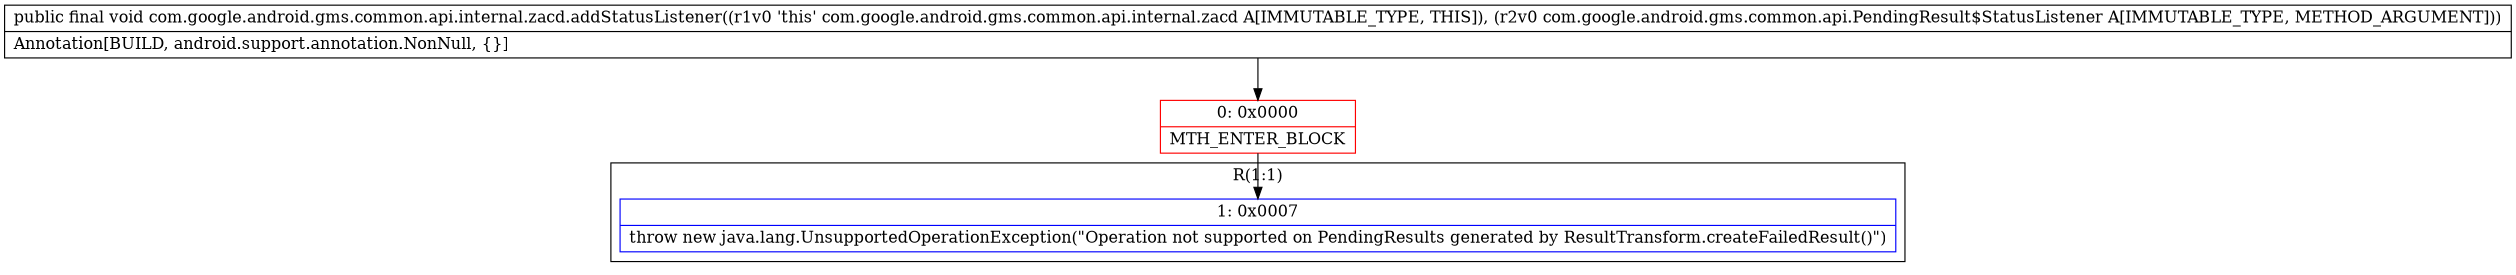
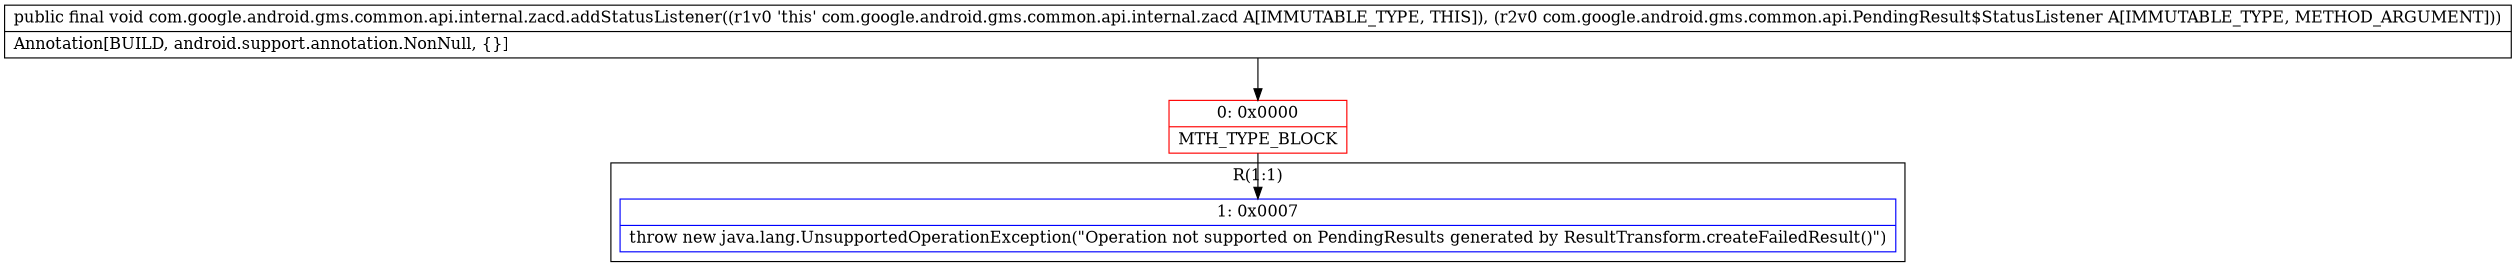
(1258, 139) -> (1258, 139)
